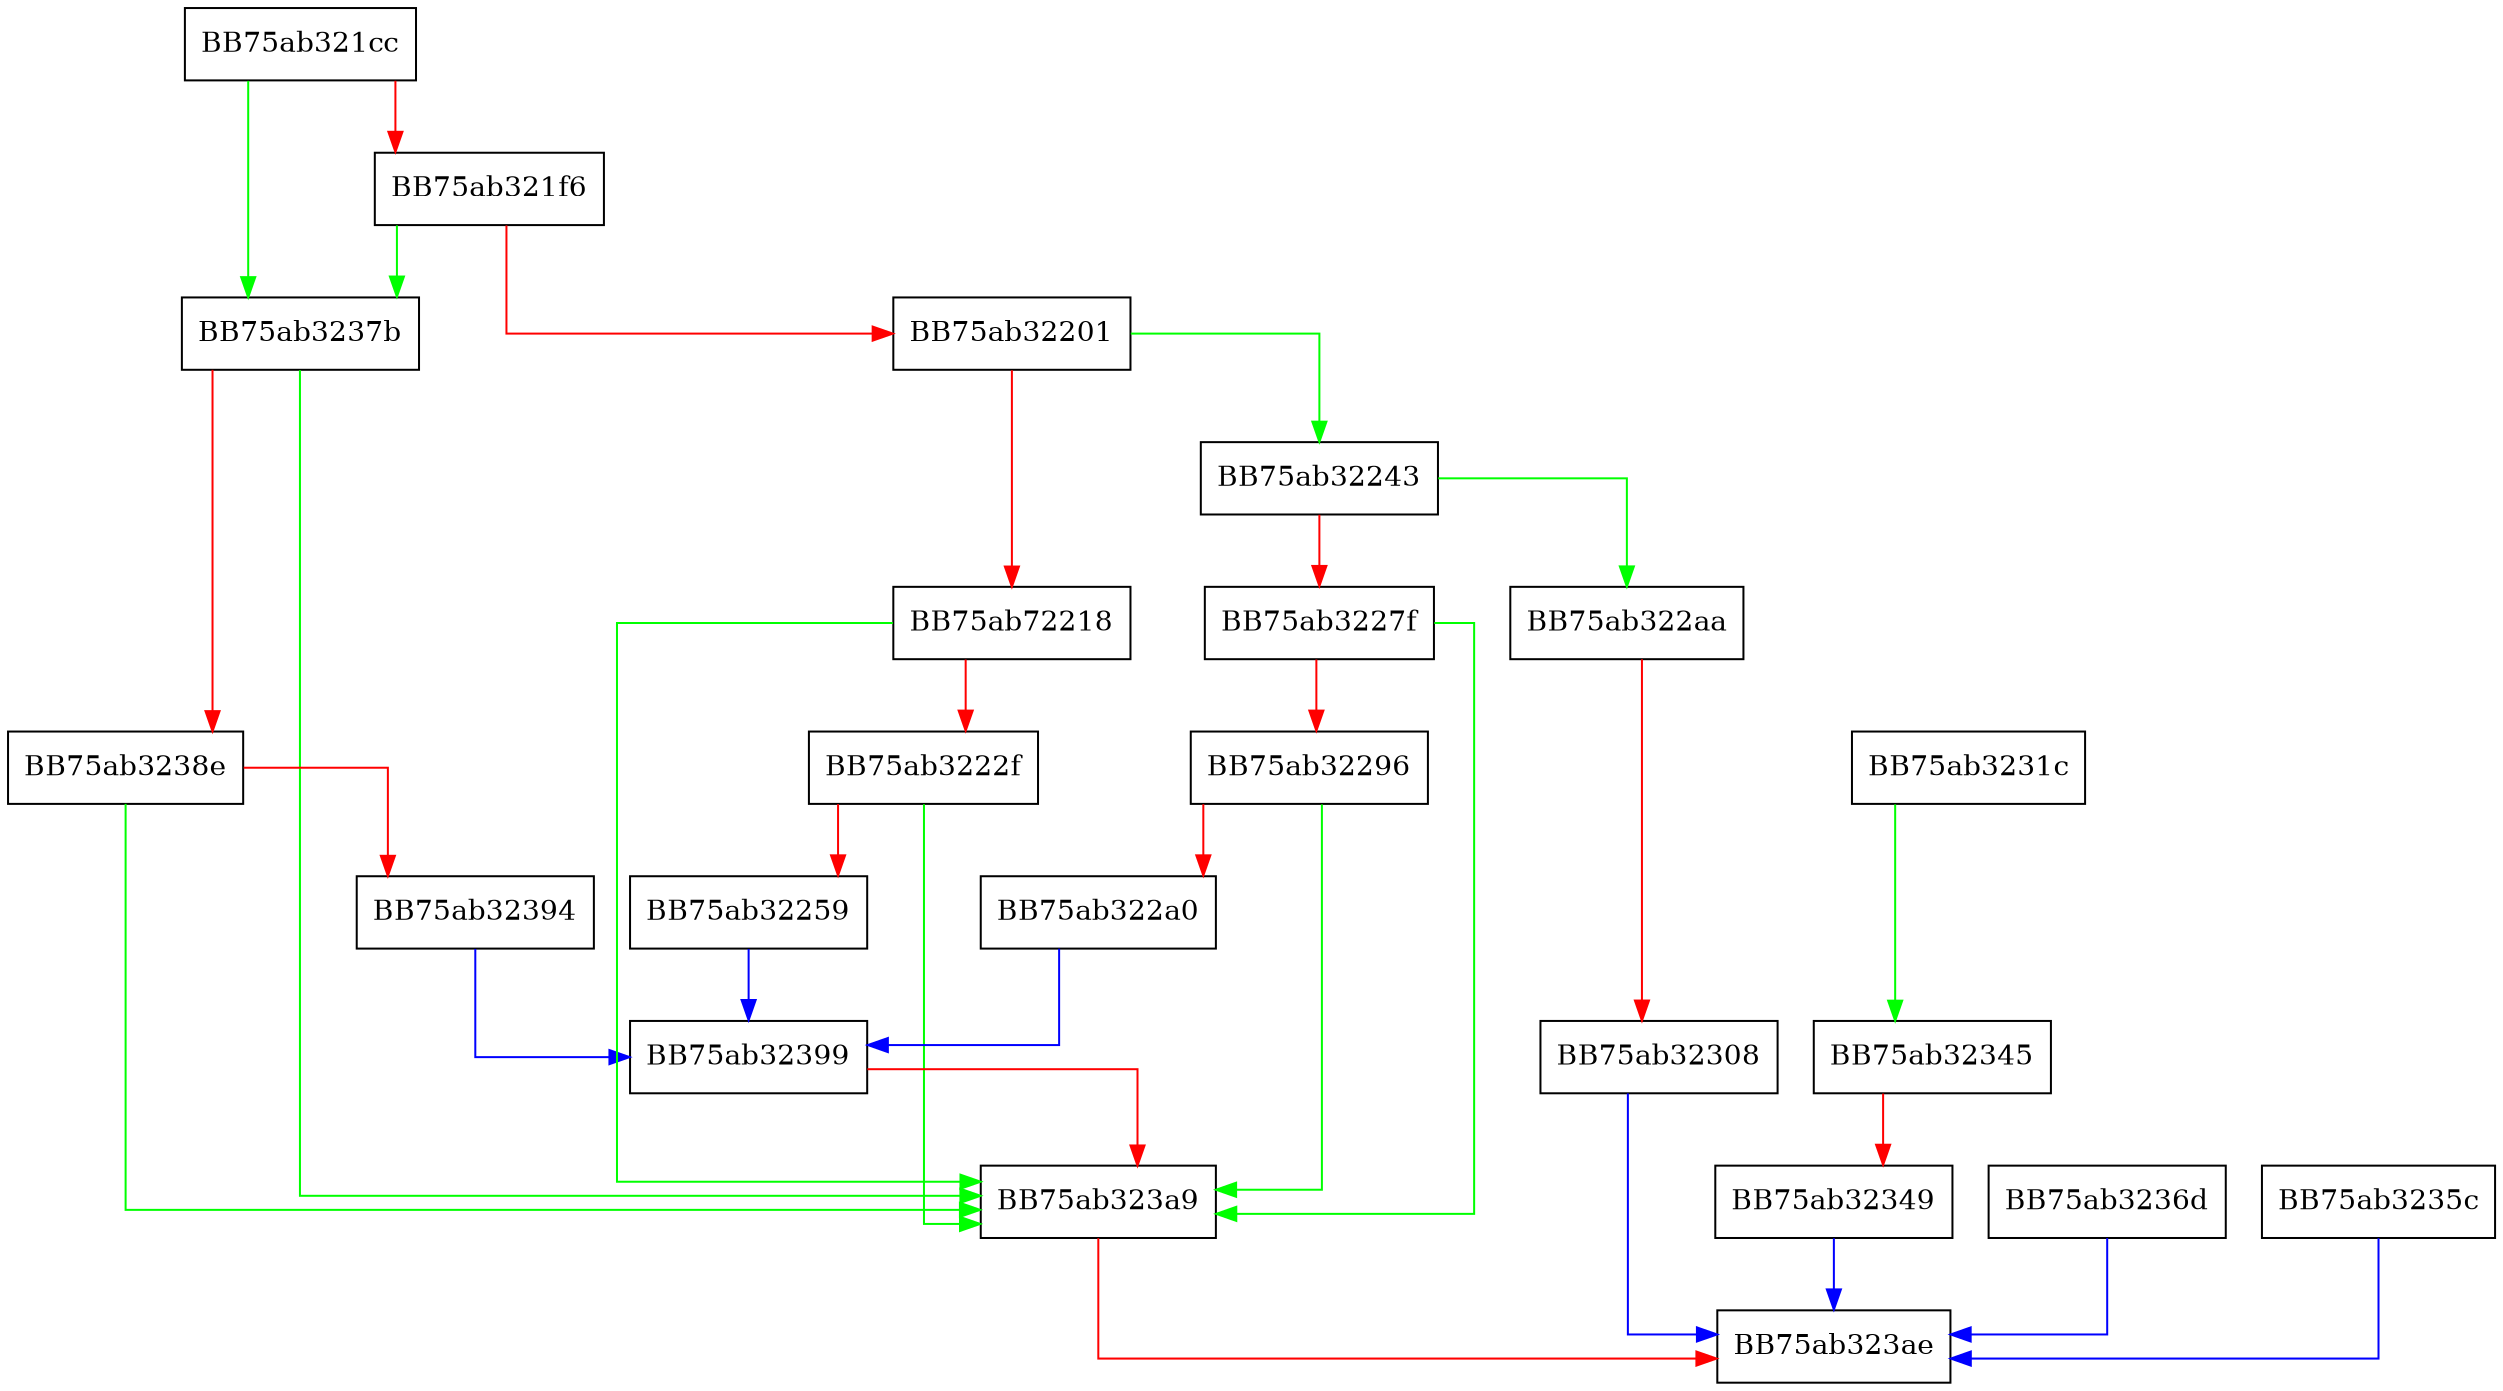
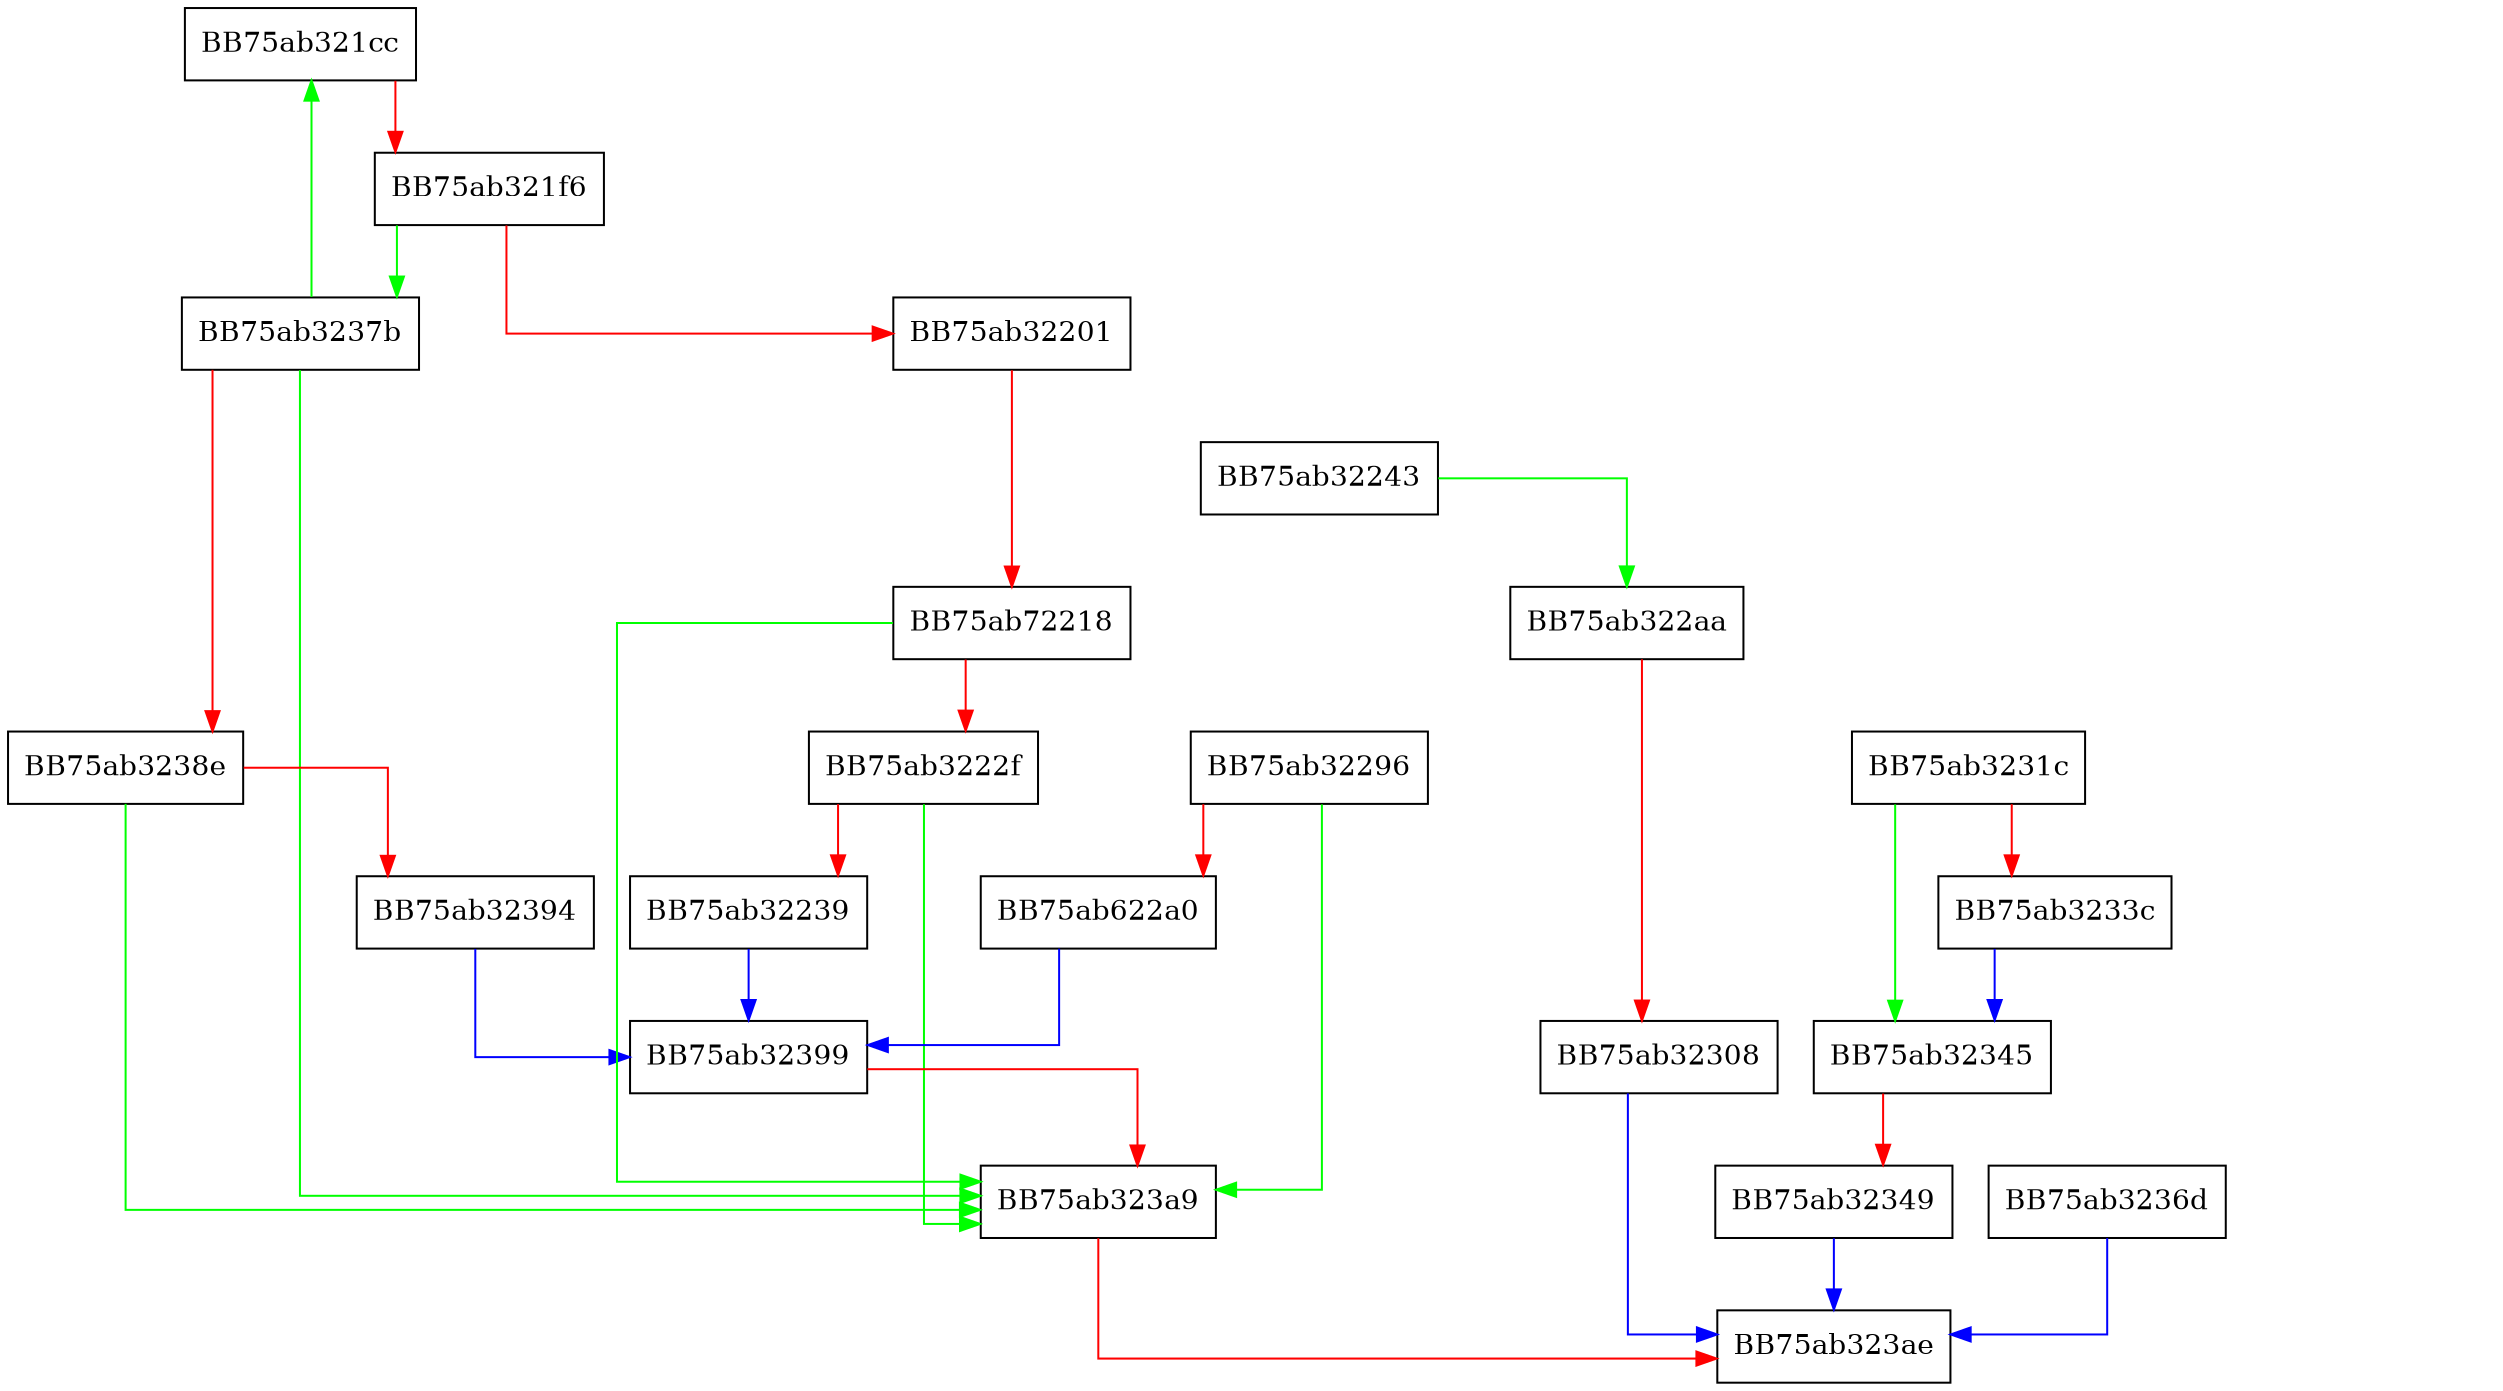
(248, 179) -> (312, 199)
(1269, 334) -> none
(1319, 623) -> none
(749, 912) -> (749, 912)
(1098, 912) -> (1098, 912)
none -> (2055, 912)
(2379, 1202) -> none
